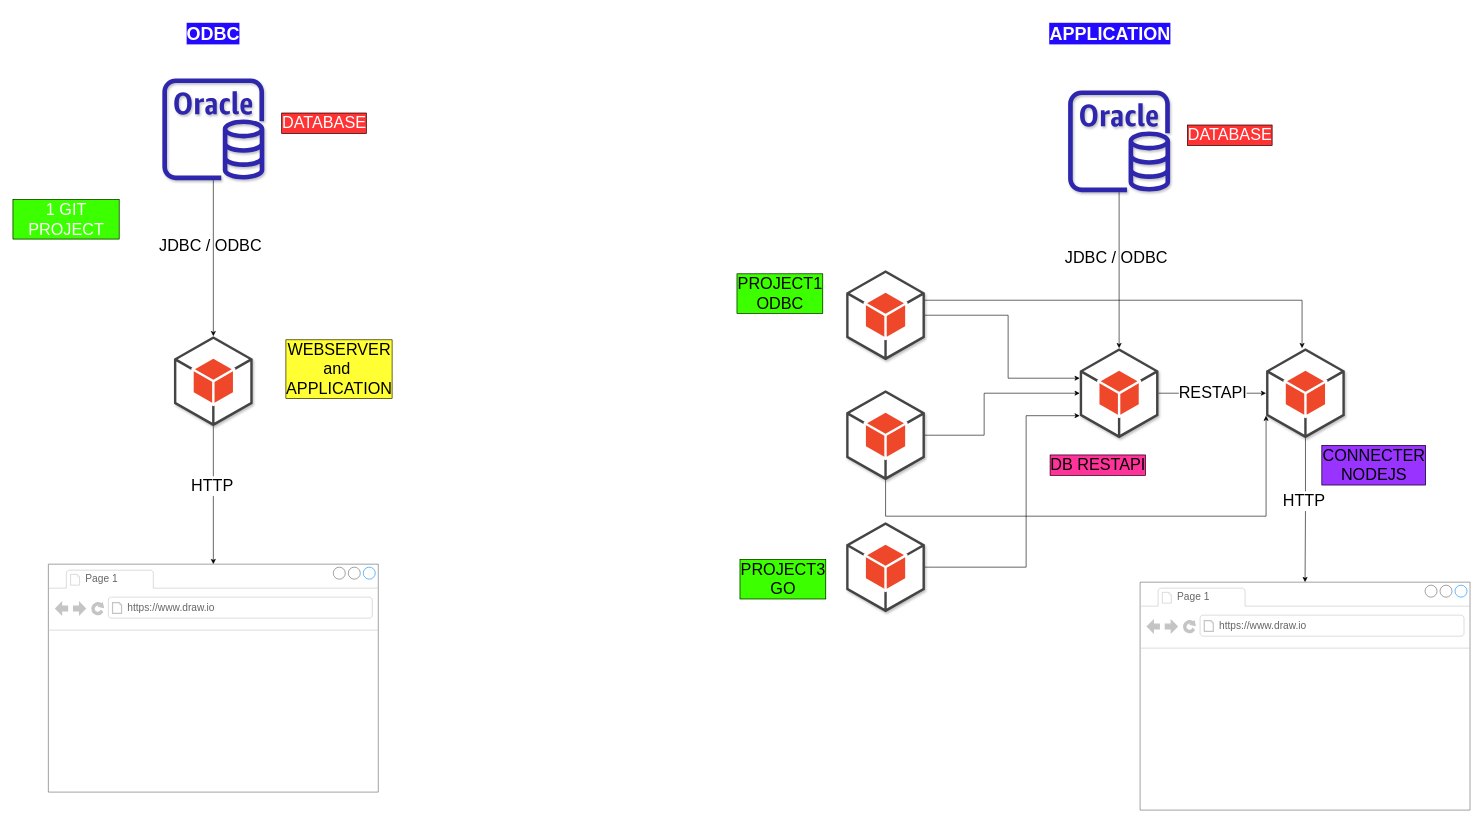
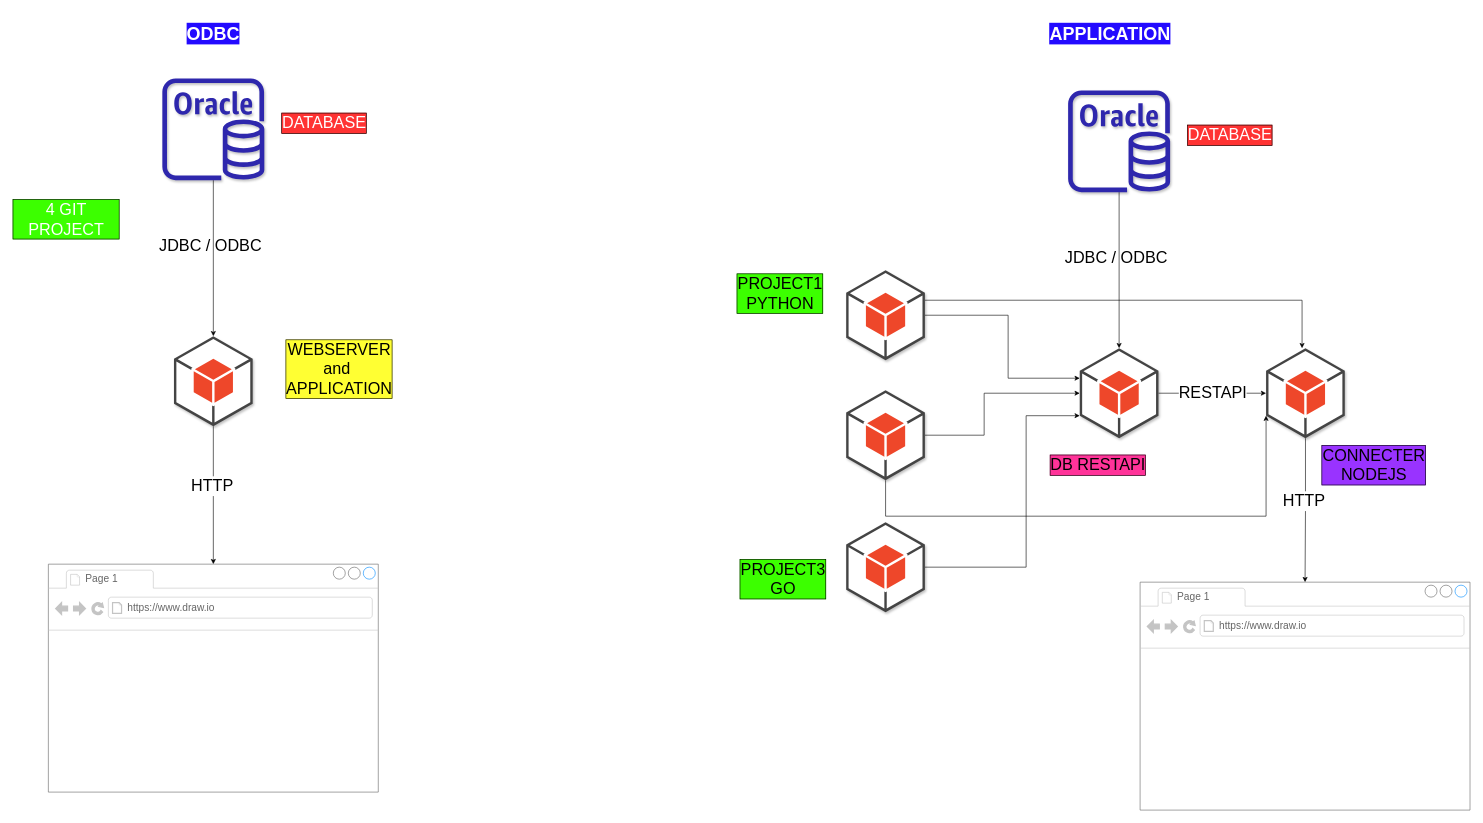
(66, 219) -> (66, 219)
(780, 294) -> (780, 294)
